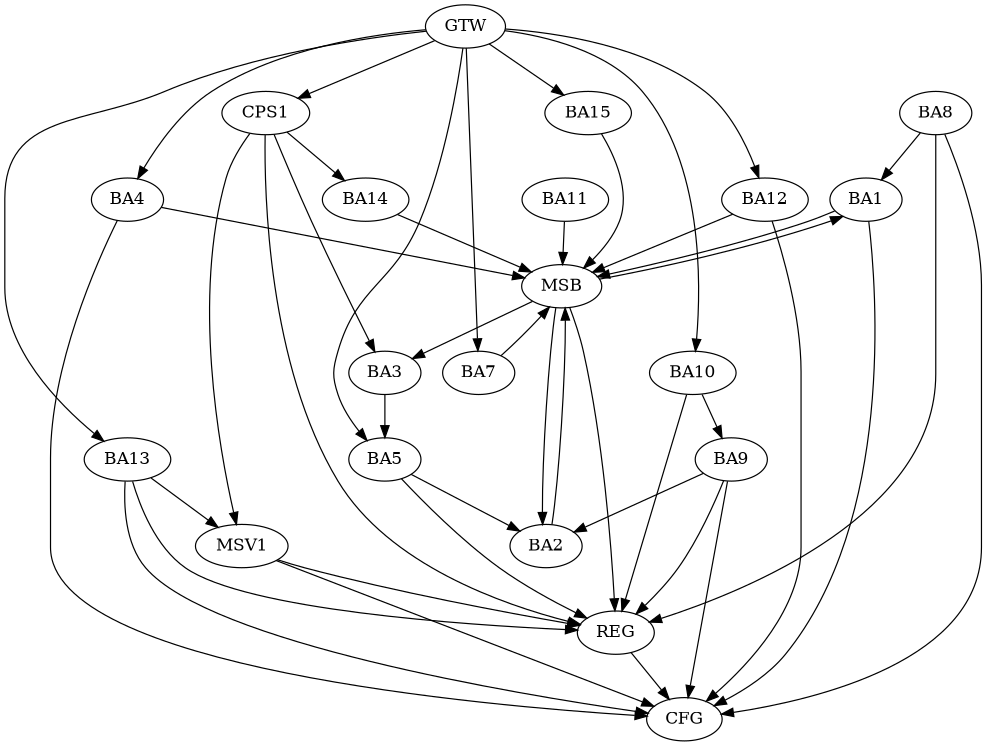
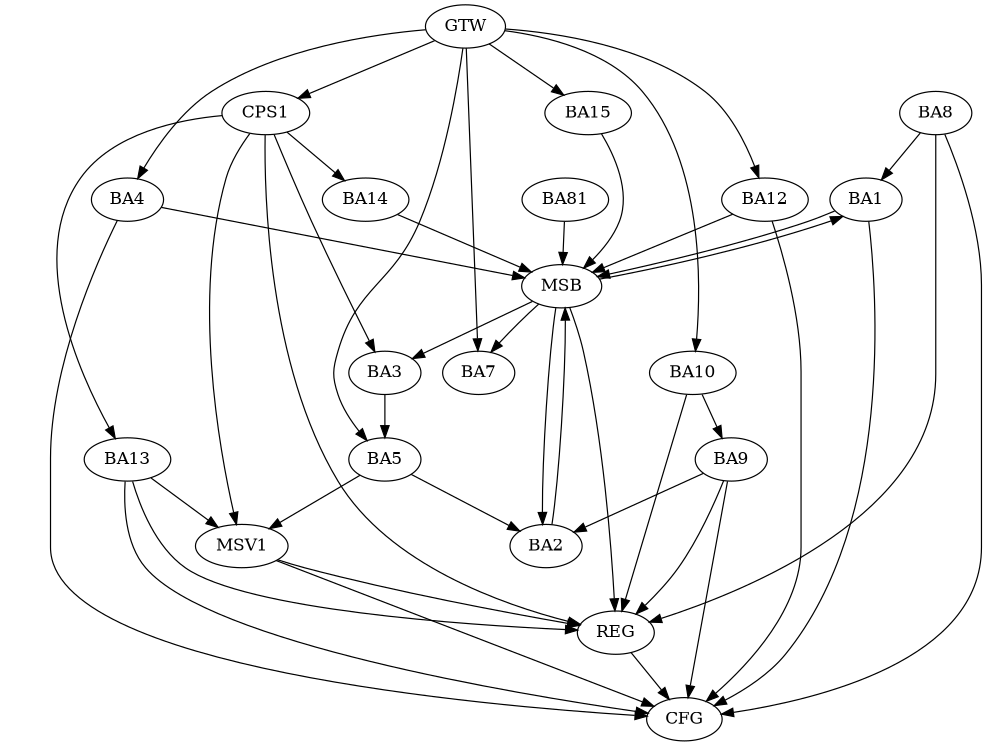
(66, 122) -> (61, 226)
(565, 200) -> (565, 200)
(522, 336) -> (518, 323)
(482, 555) -> (320, 499)
